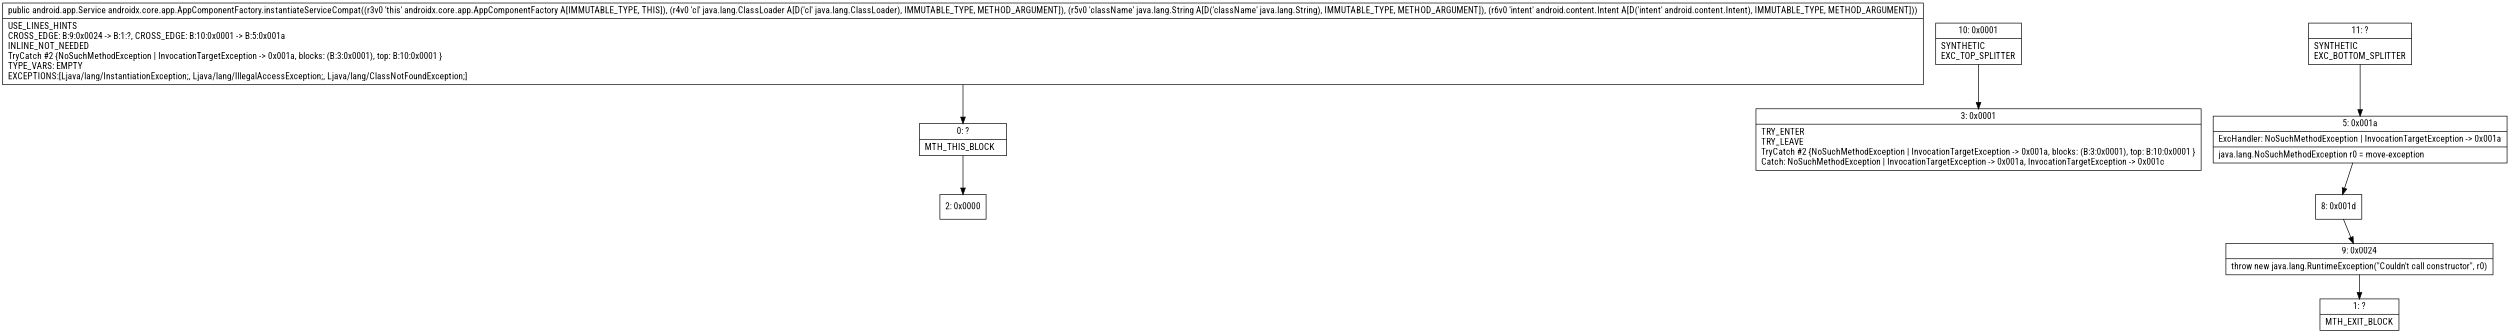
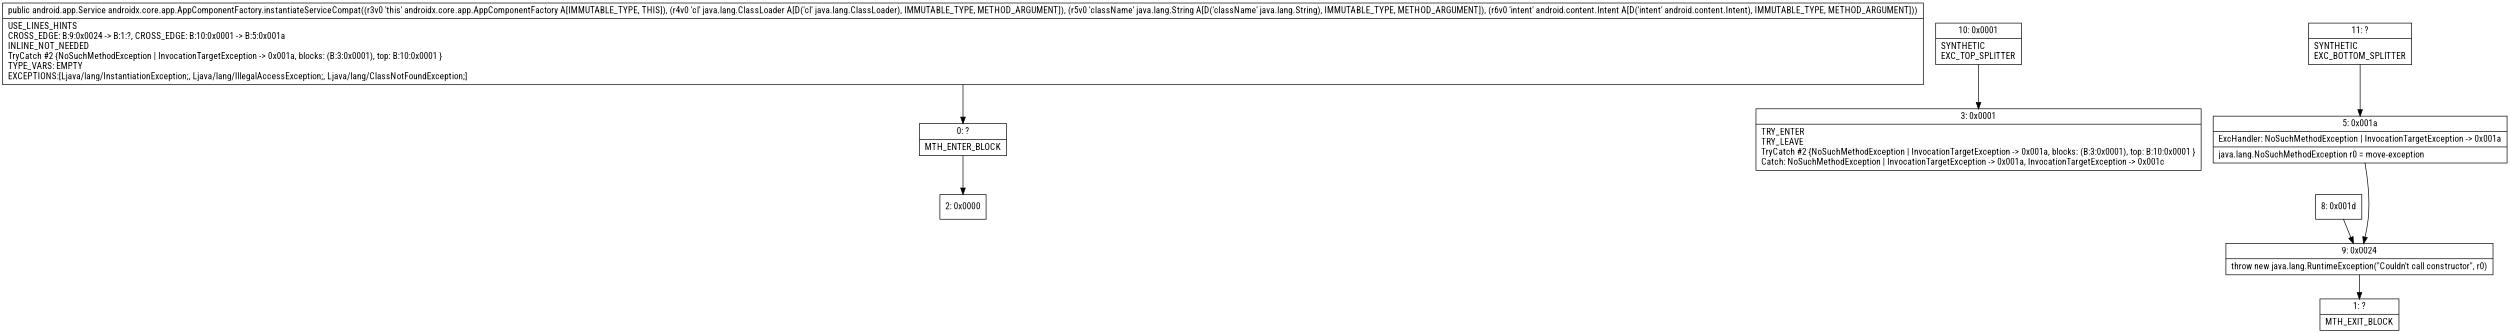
(960, 147) -> (963, 147)
(2349, 175) -> (2369, 200)
